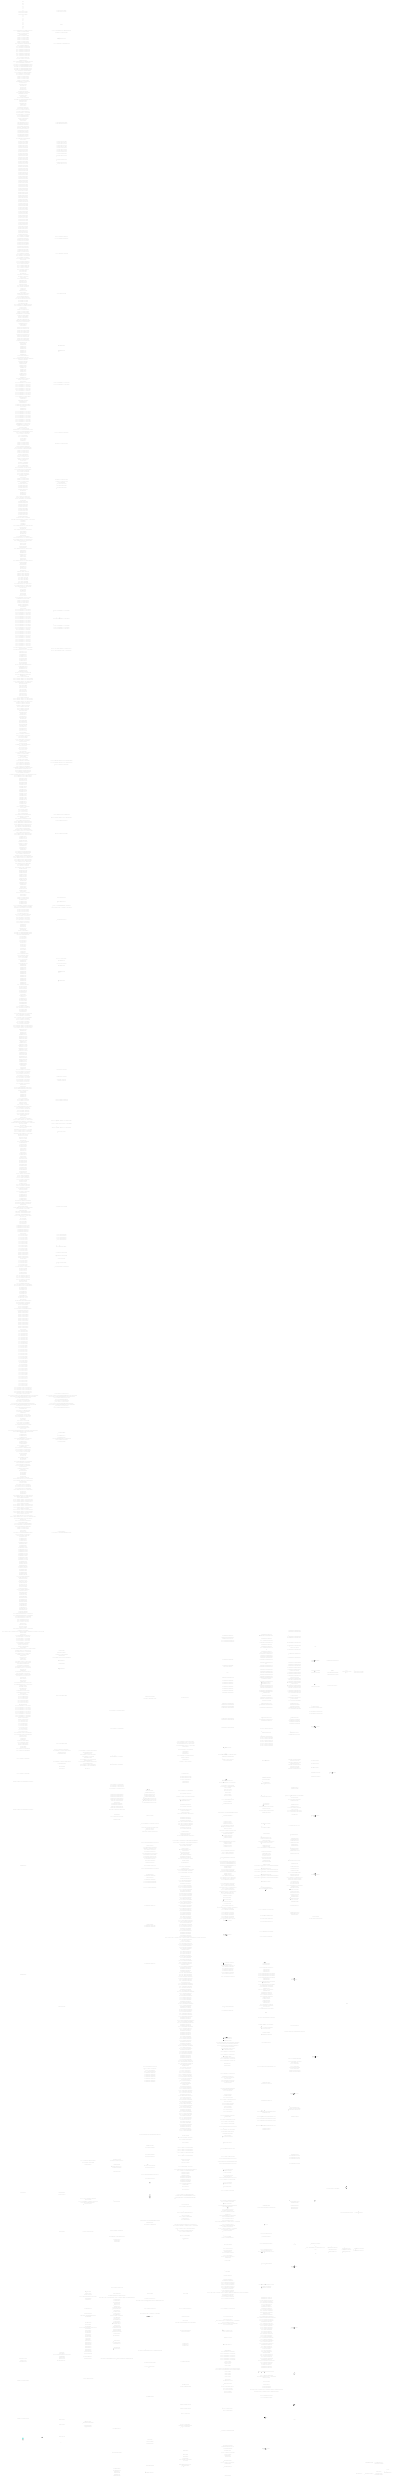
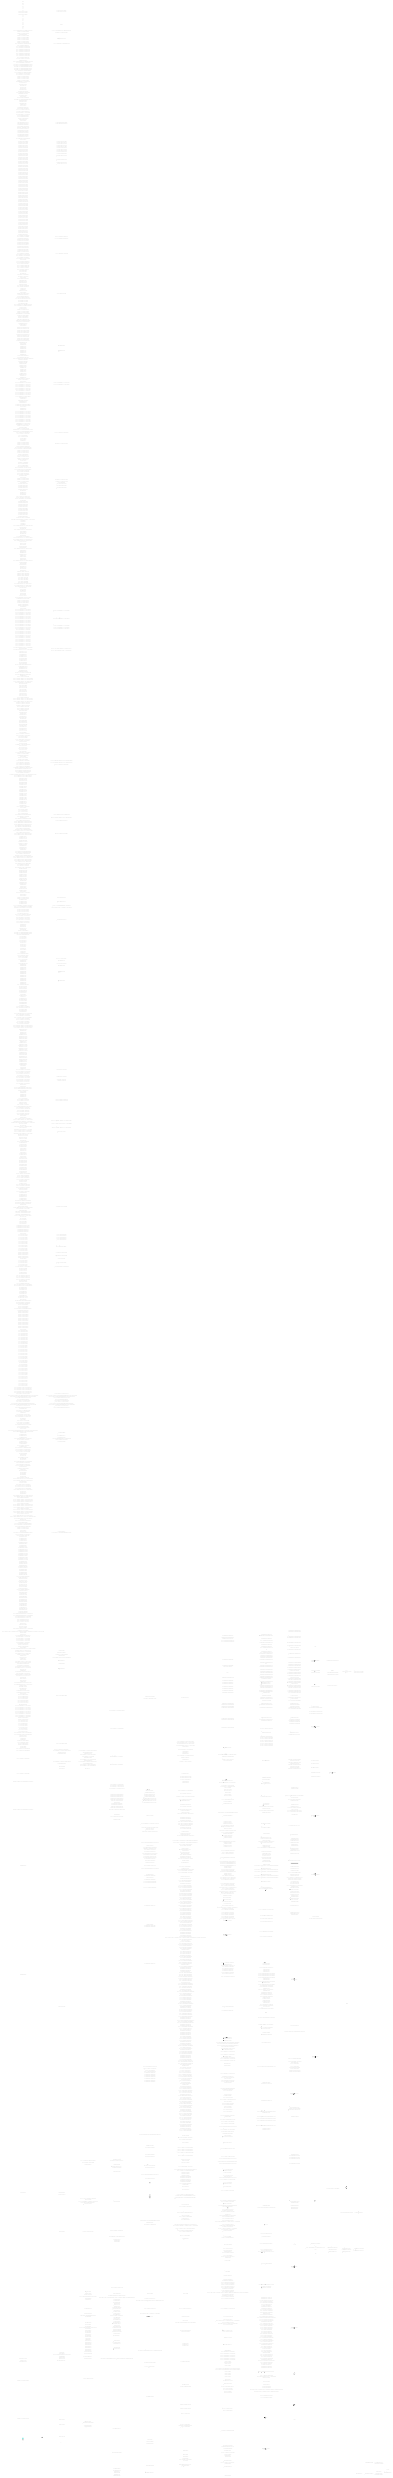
(294, 1863) -> (294, 1863)
